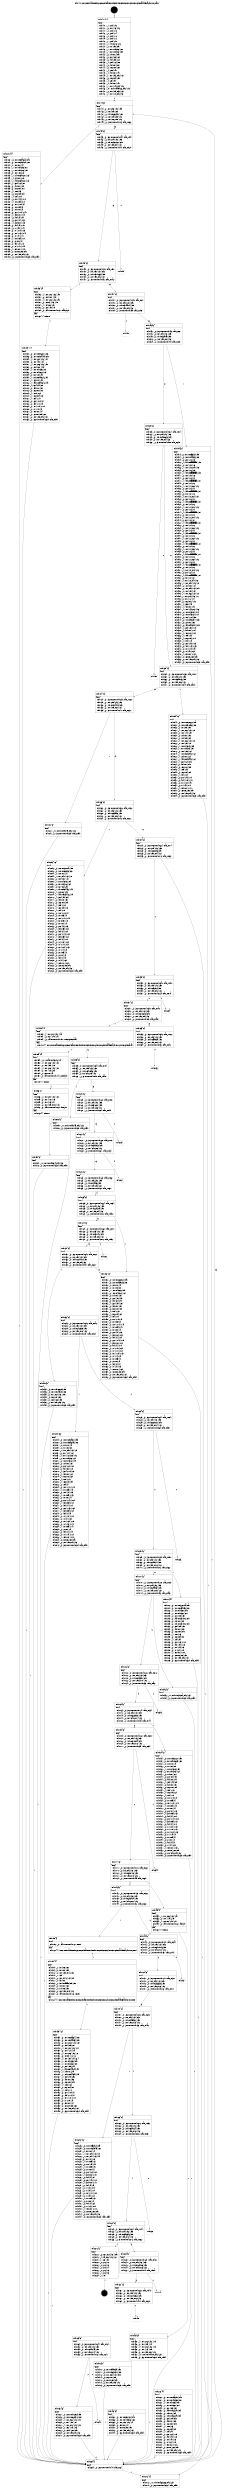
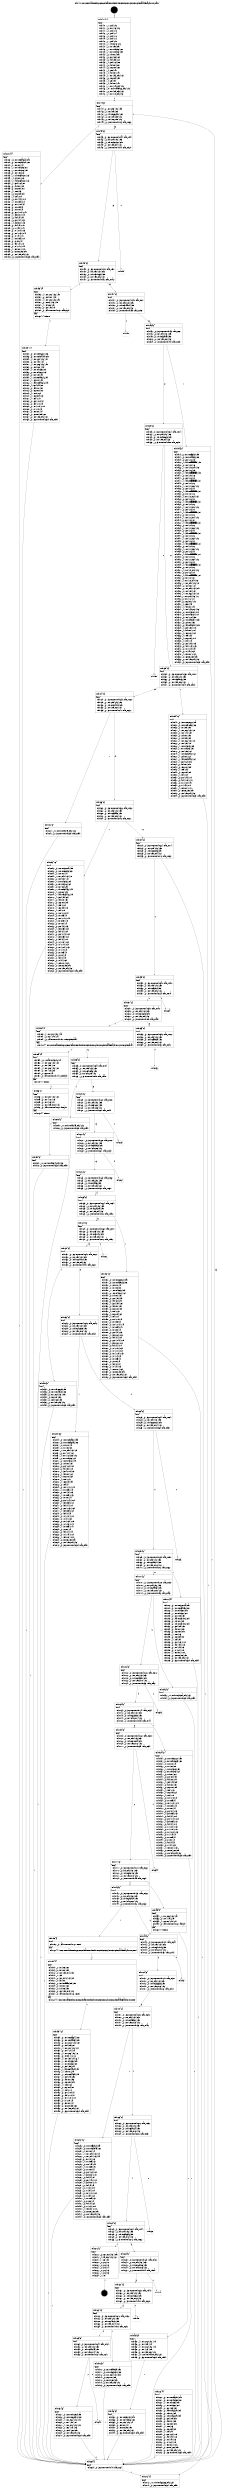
(98, 1270) -> (79, 1291)
(92, 1957) -> (91, 1956)
none -> (111, 2319)
(148, 2420) -> (137, 2384)
